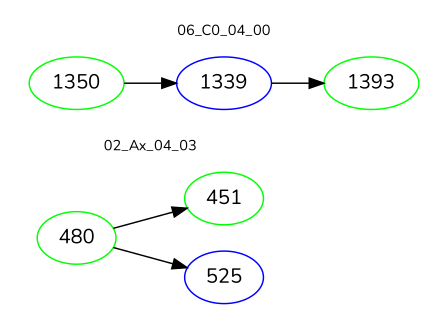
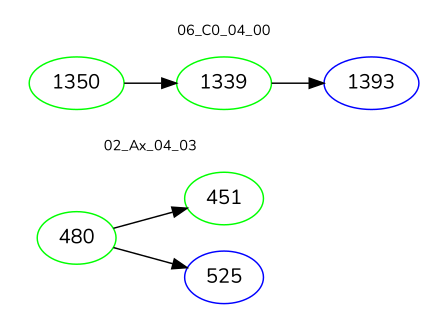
(224, 83) -> (224, 83)
(371, 83) -> (371, 83)
